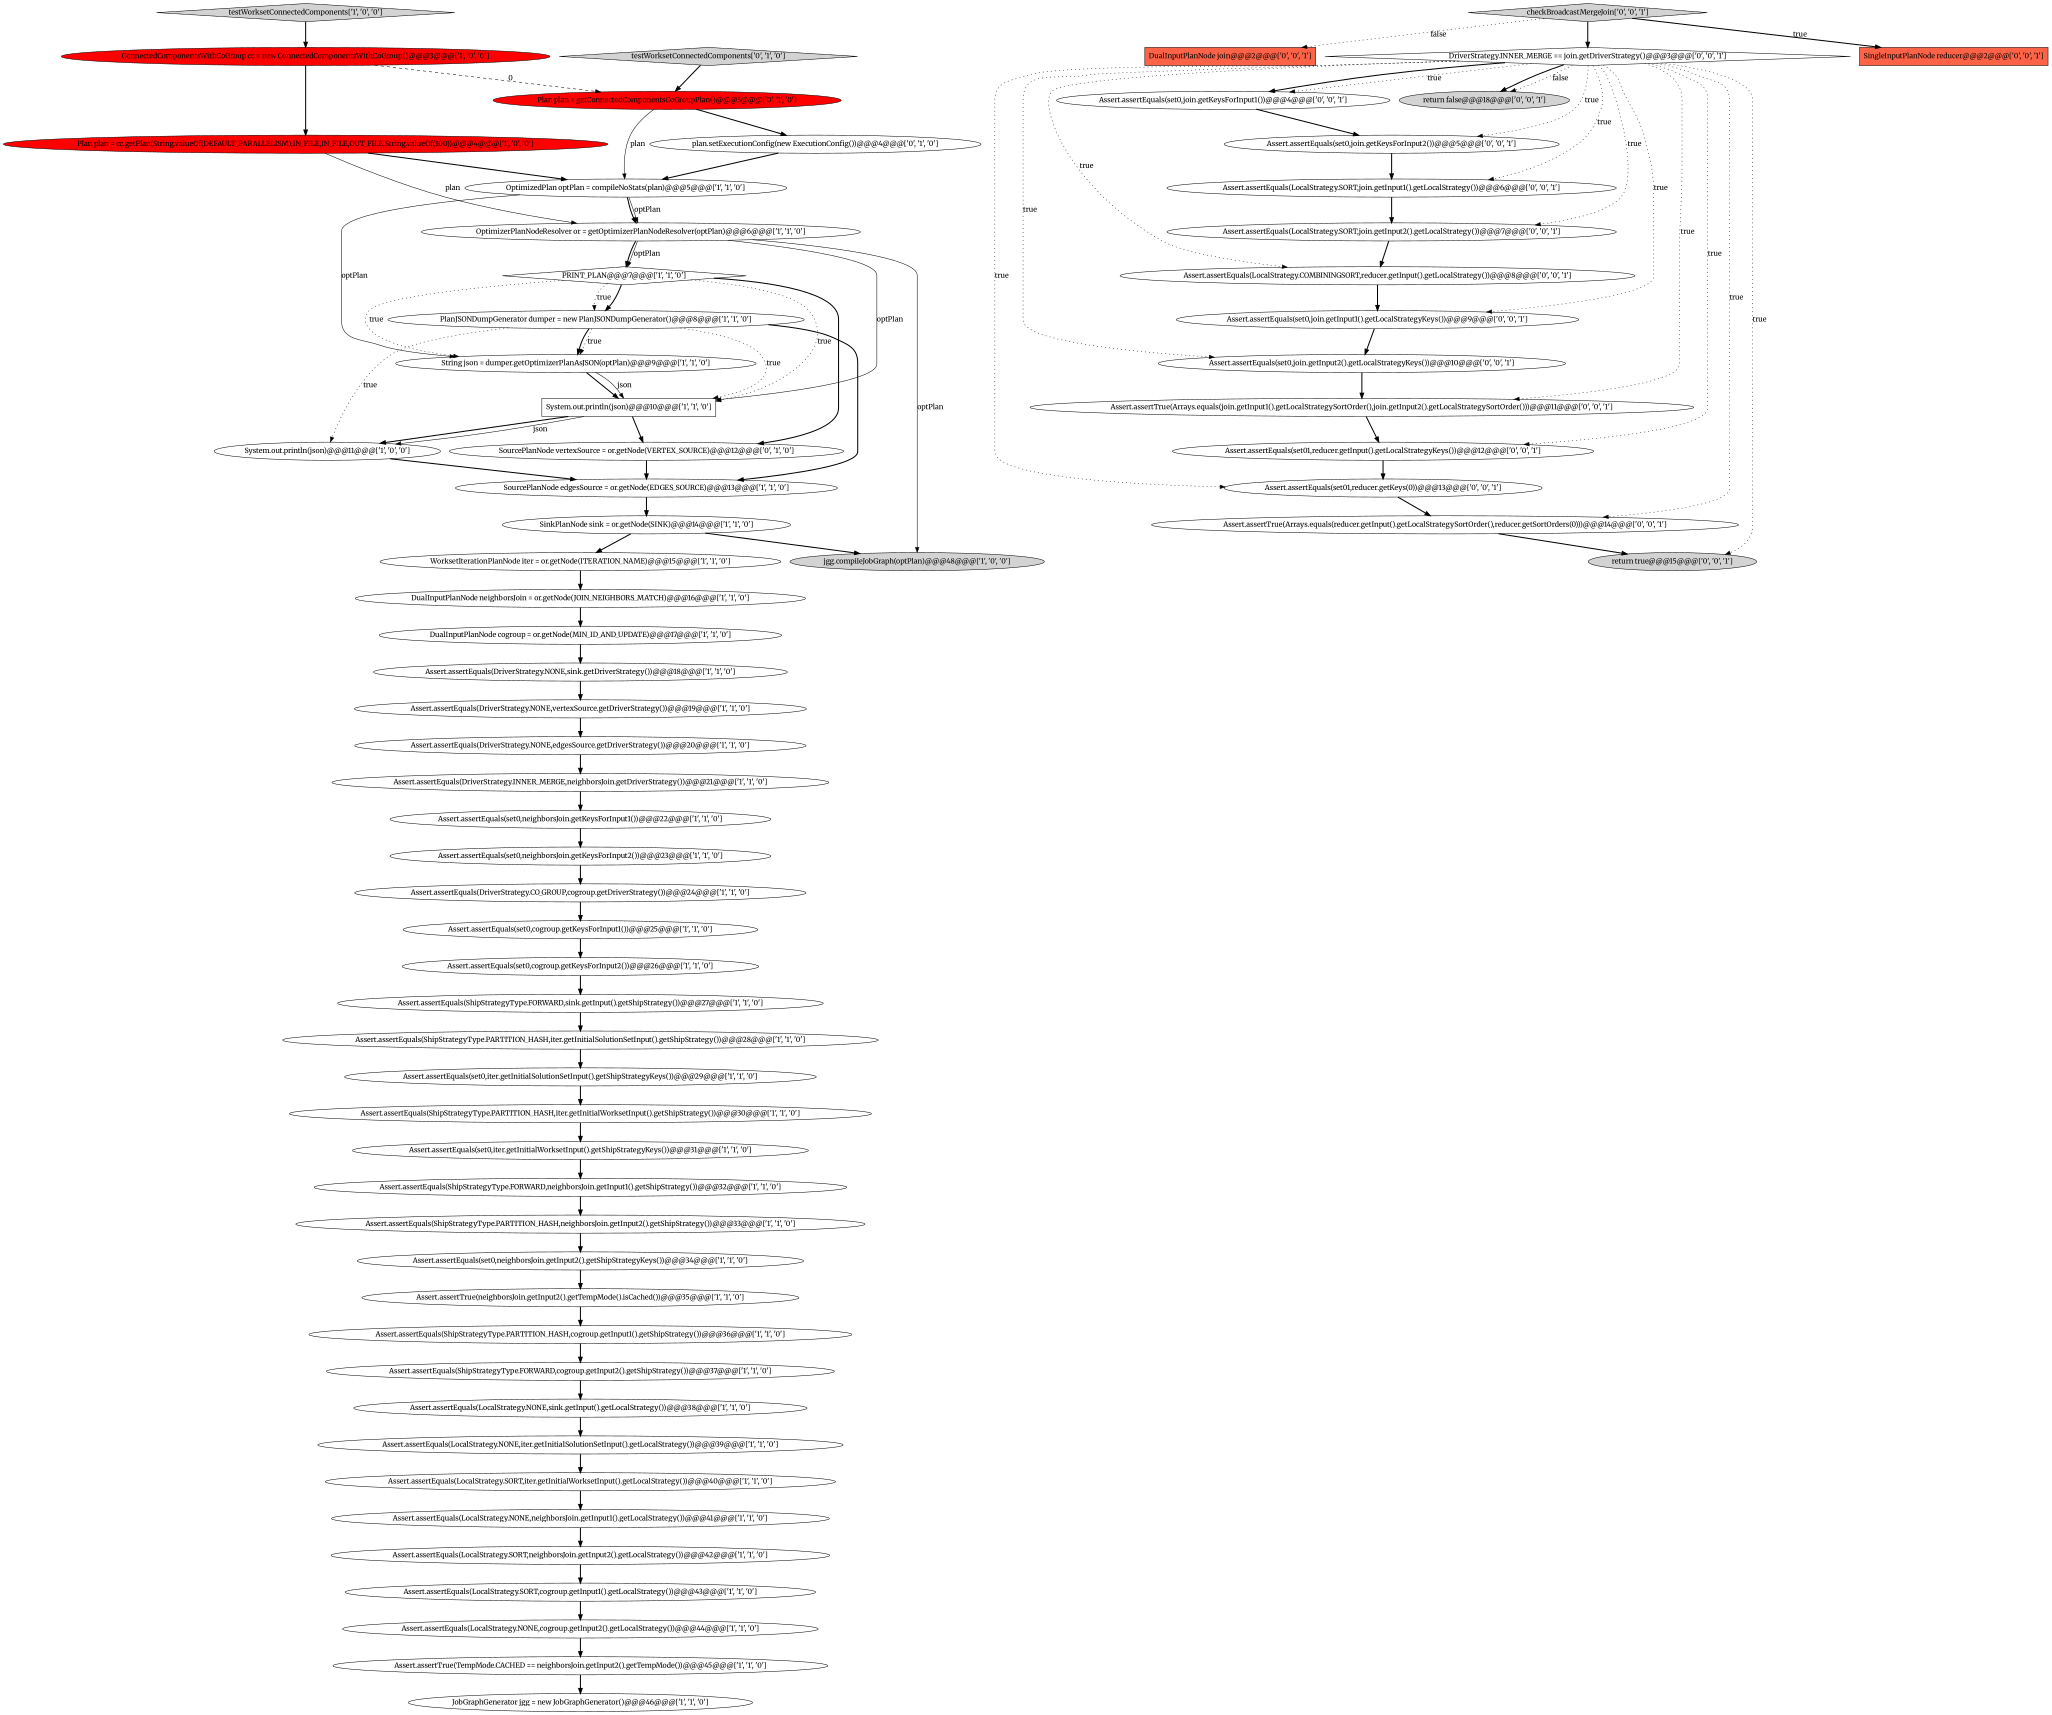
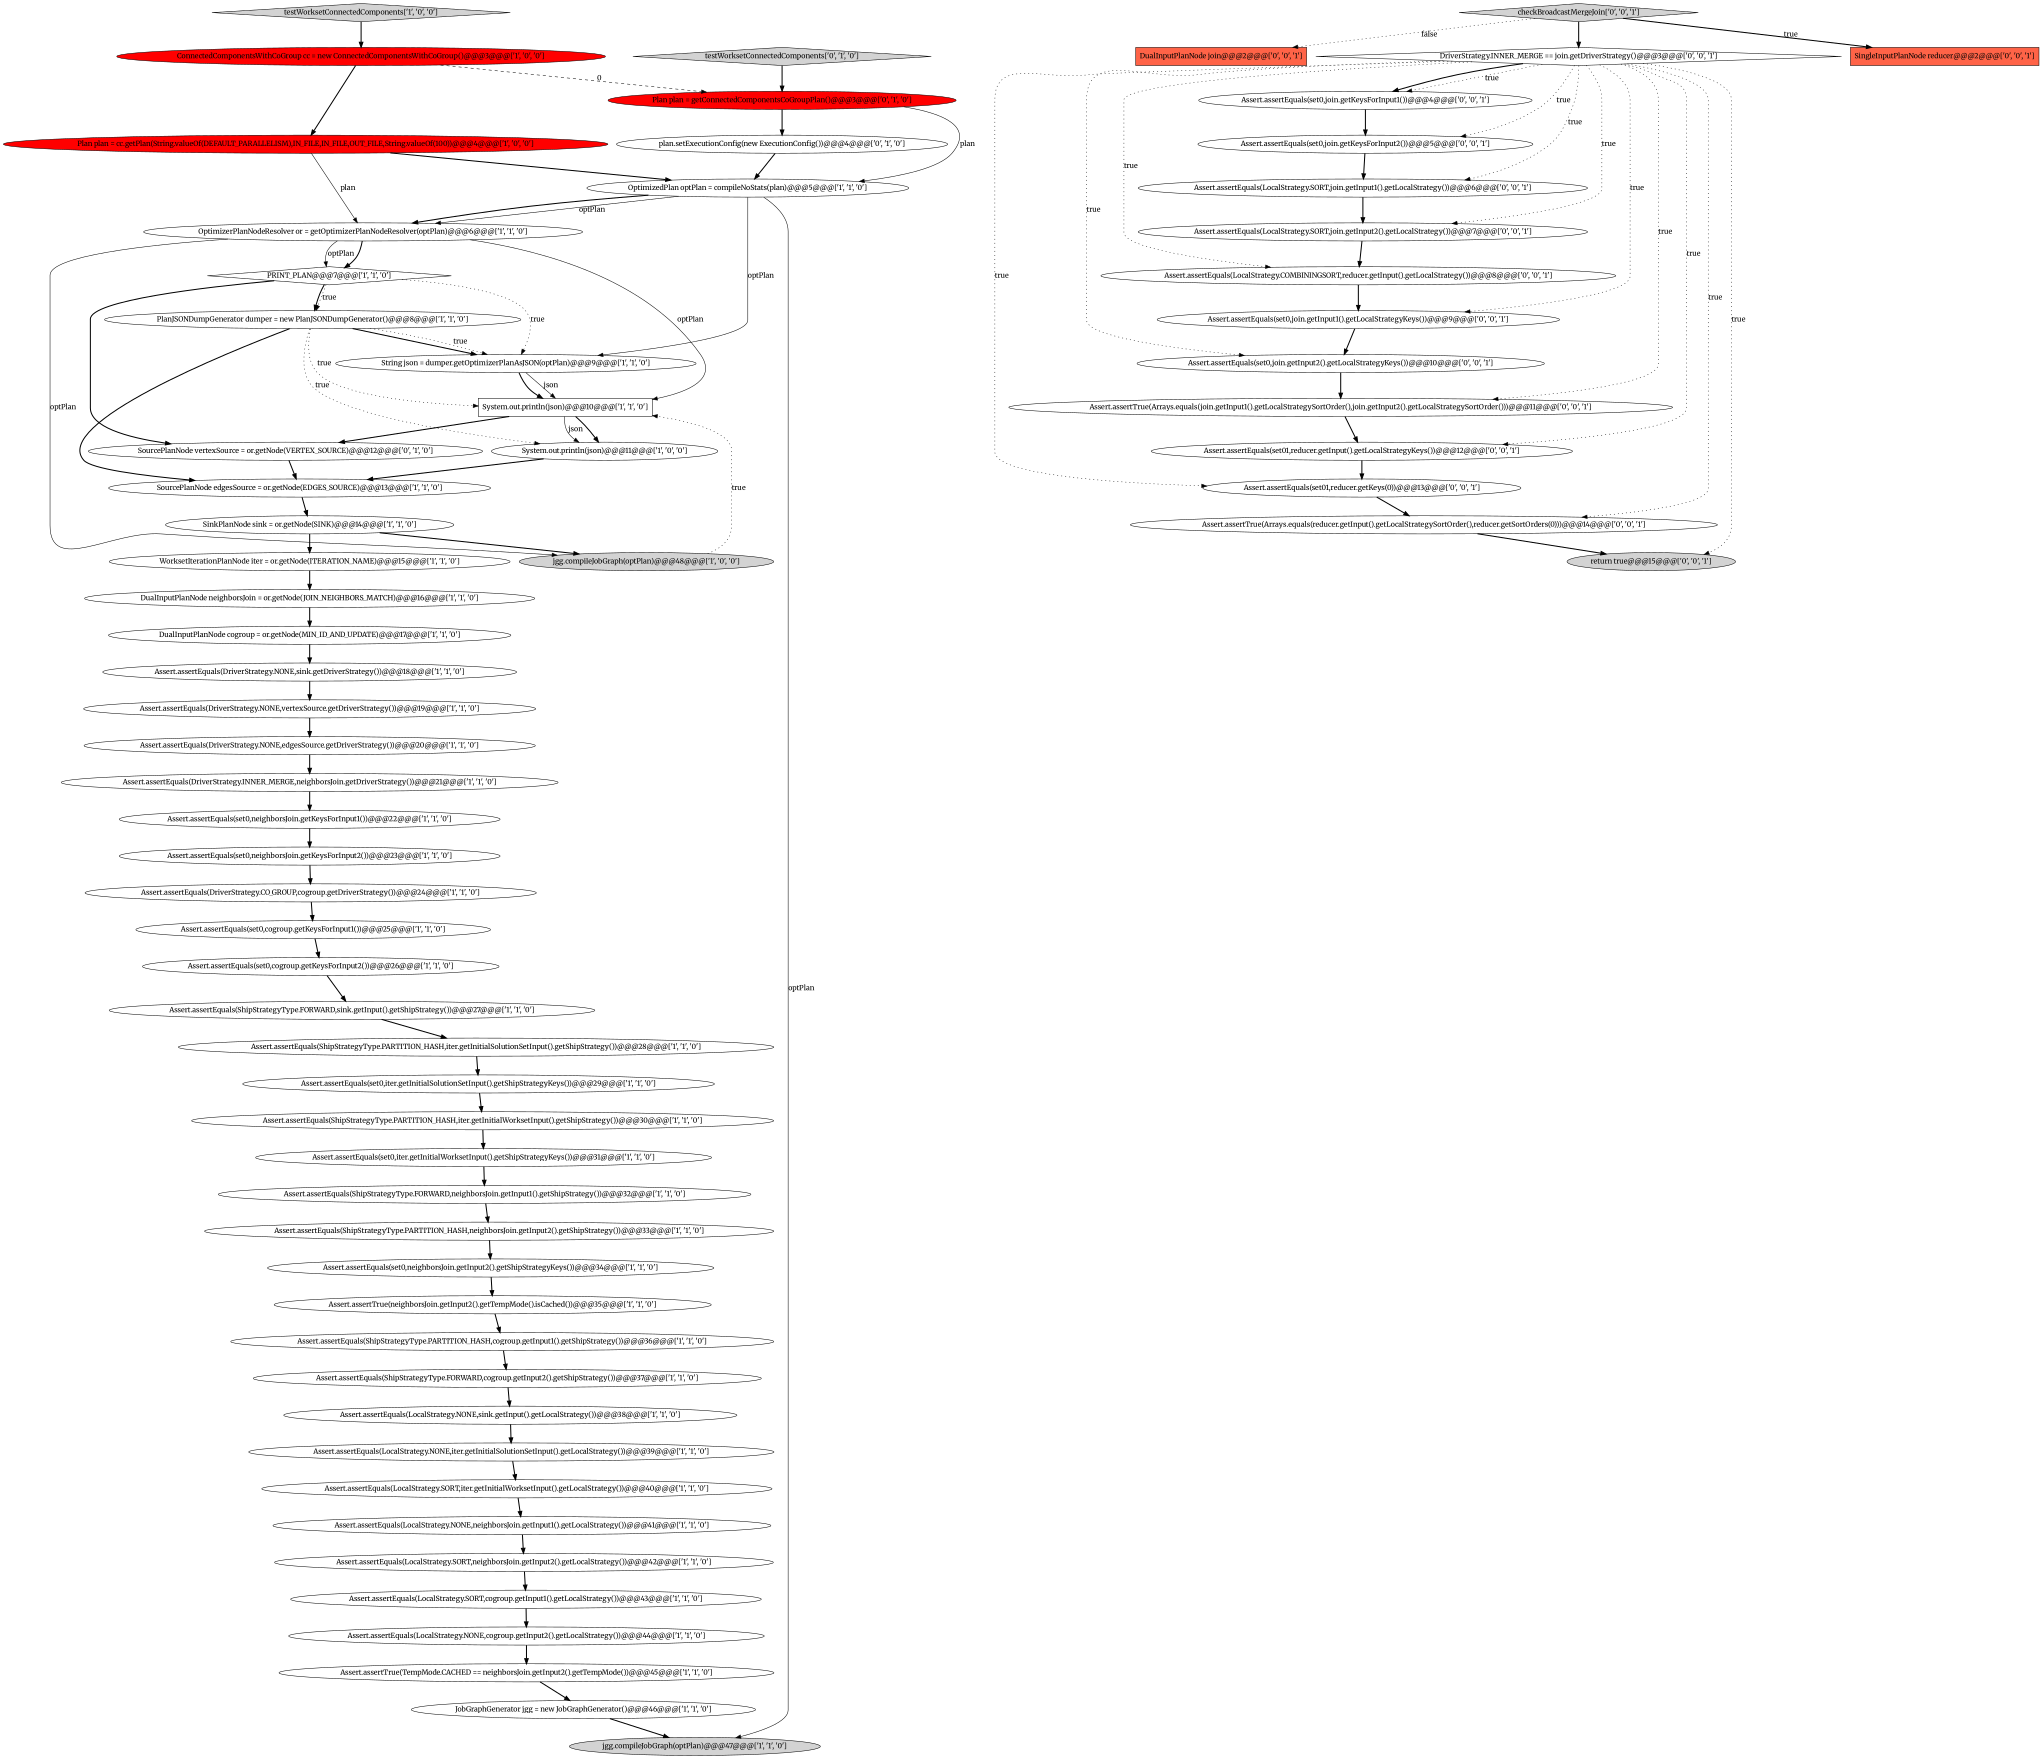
(1484, 100) -> none
(815, 322) -> (732, 465)
none -> (695, 1746)
